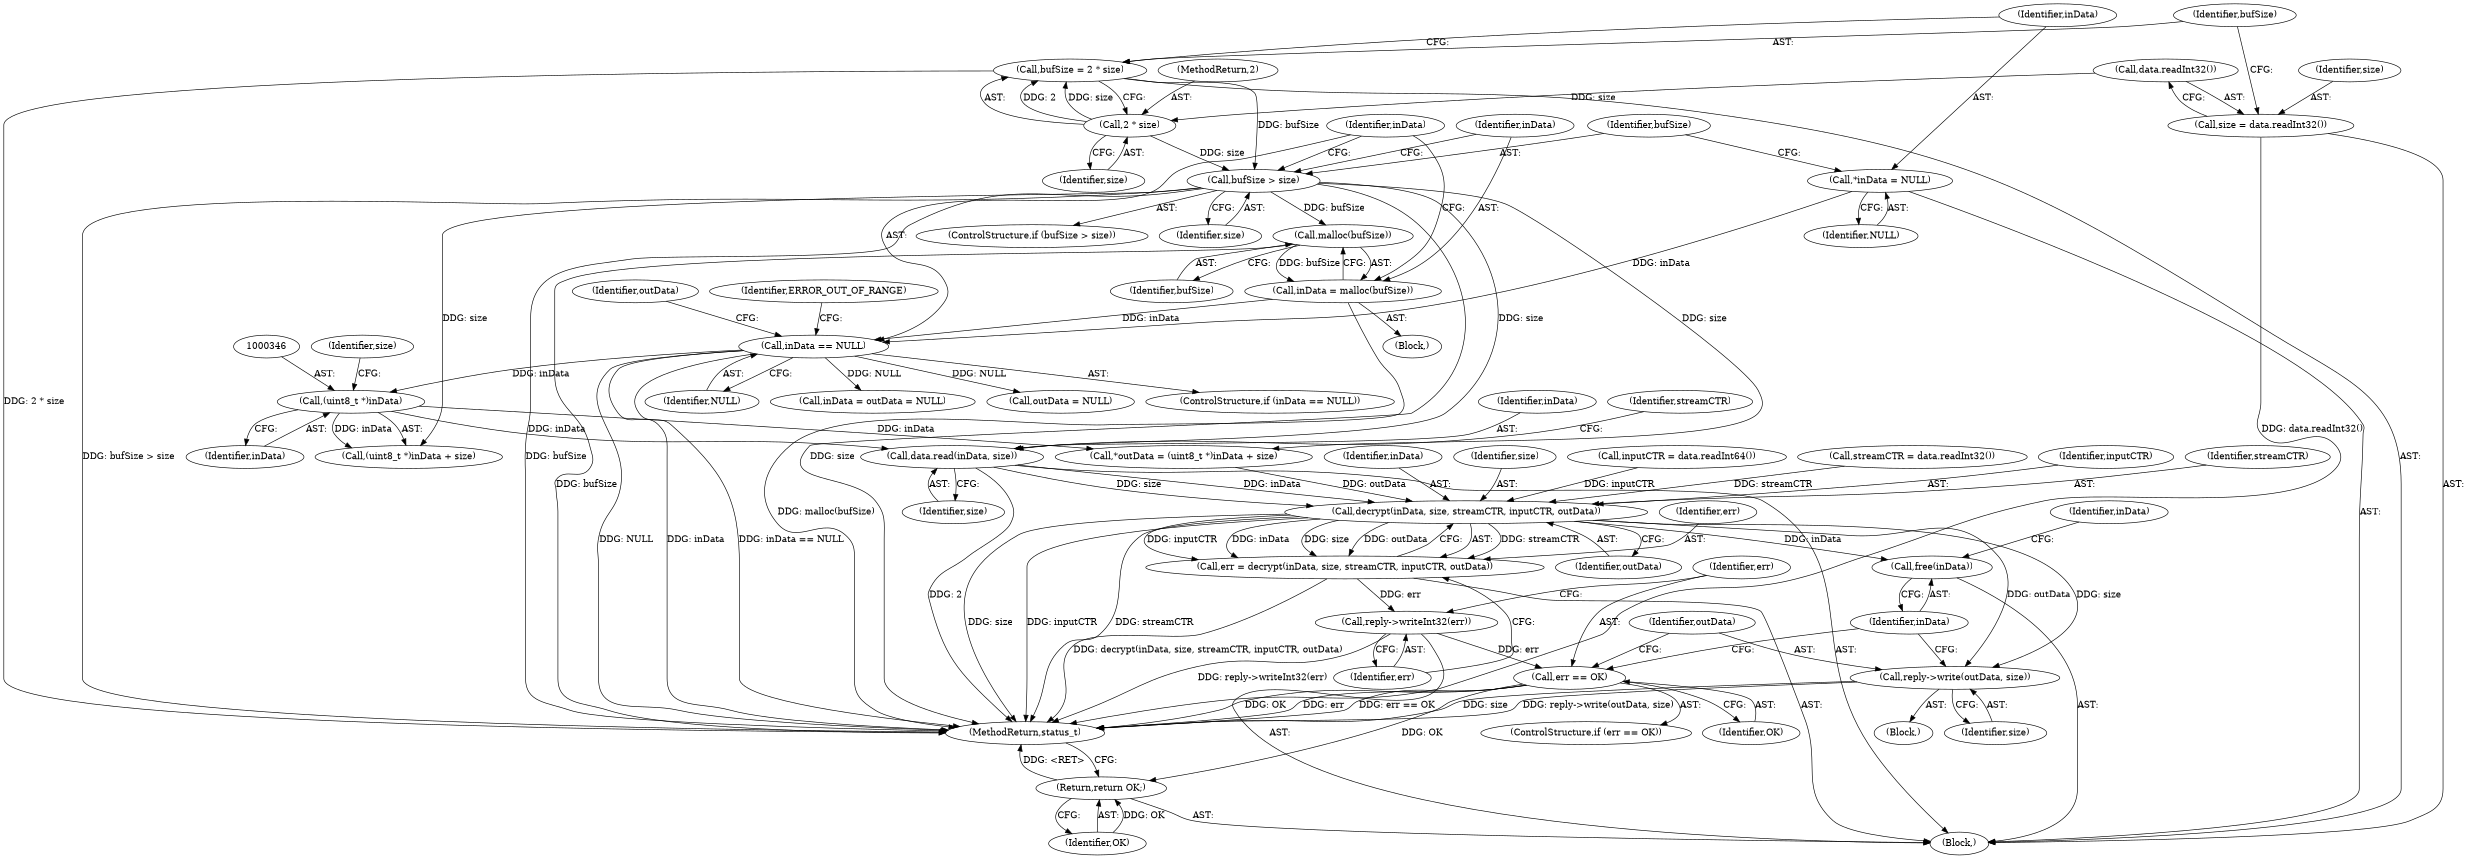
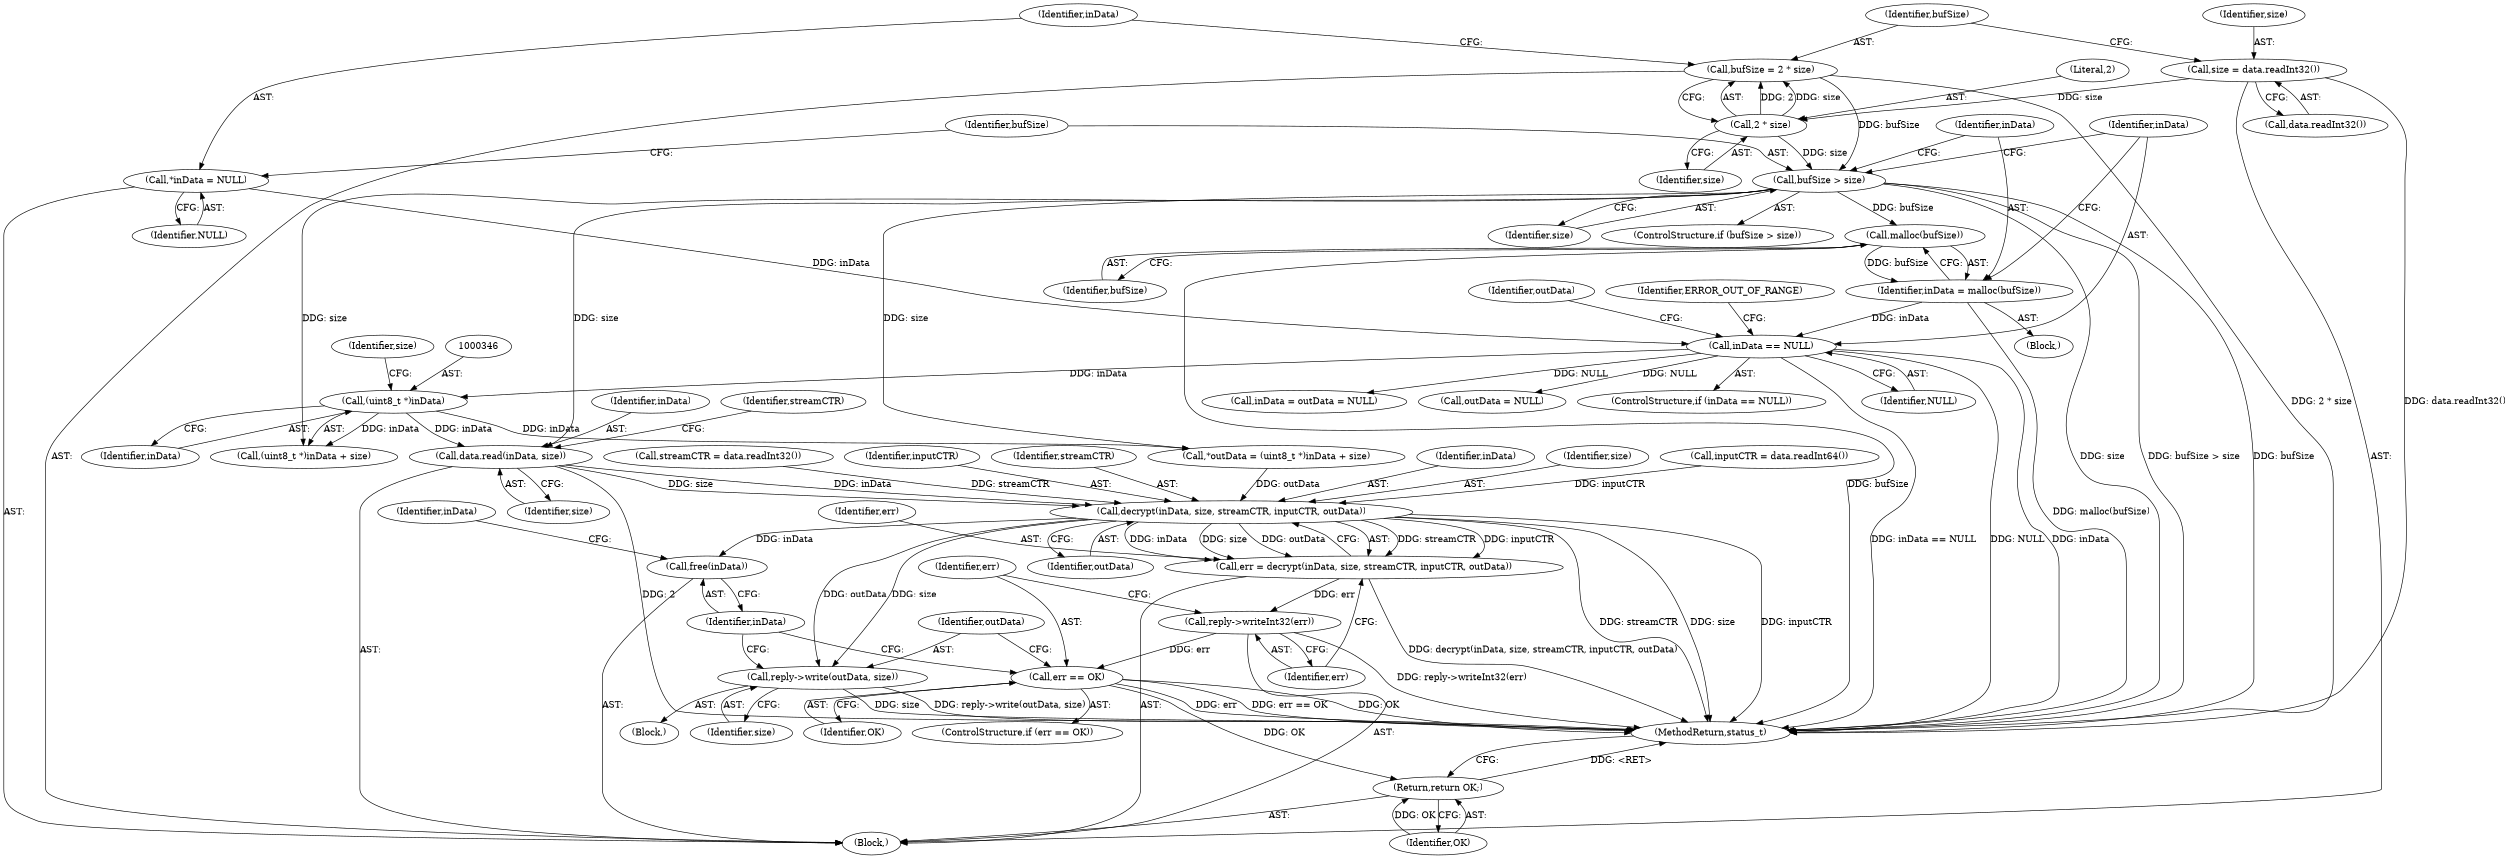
(1218, 70) -> (2093, 70)
(1636, 91) -> (1998, 100)
(1343, 291) -> (1959, 291)
